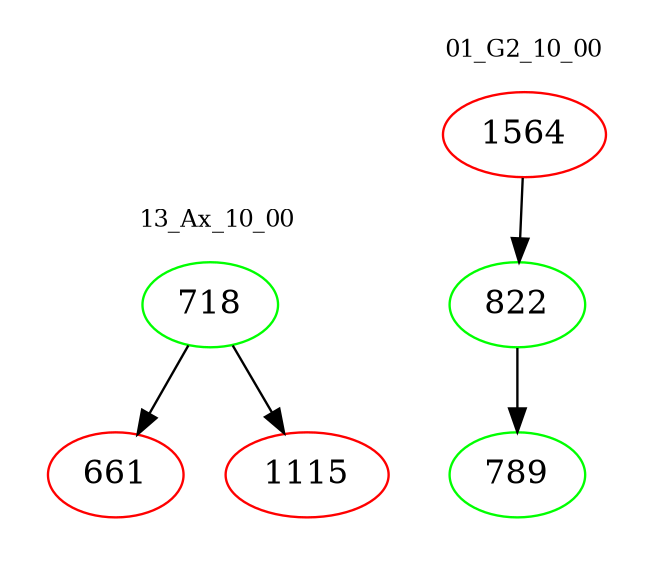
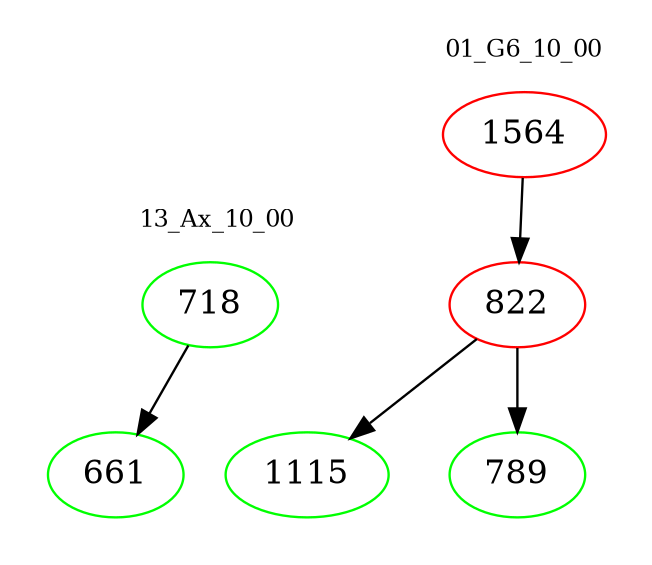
(524, 51) -> (524, 51)
(517, 305) -> (517, 305)
(252, 379) -> (442, 366)
(116, 475) -> (116, 475)
(307, 475) -> (307, 475)
